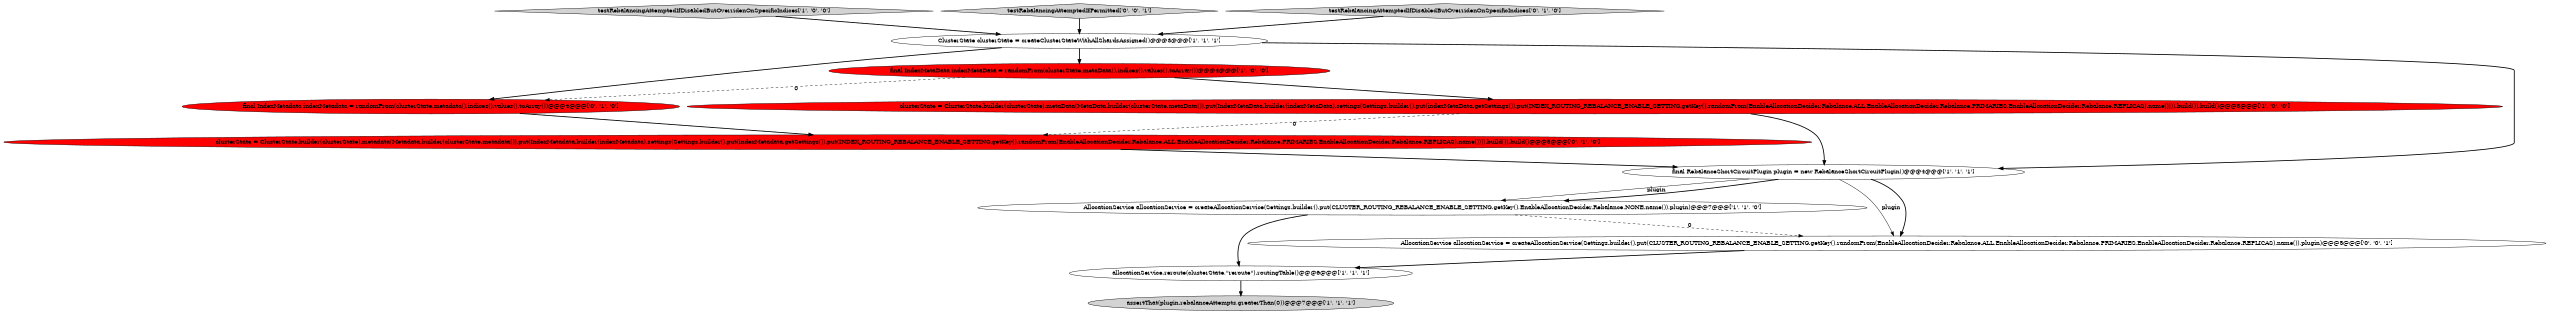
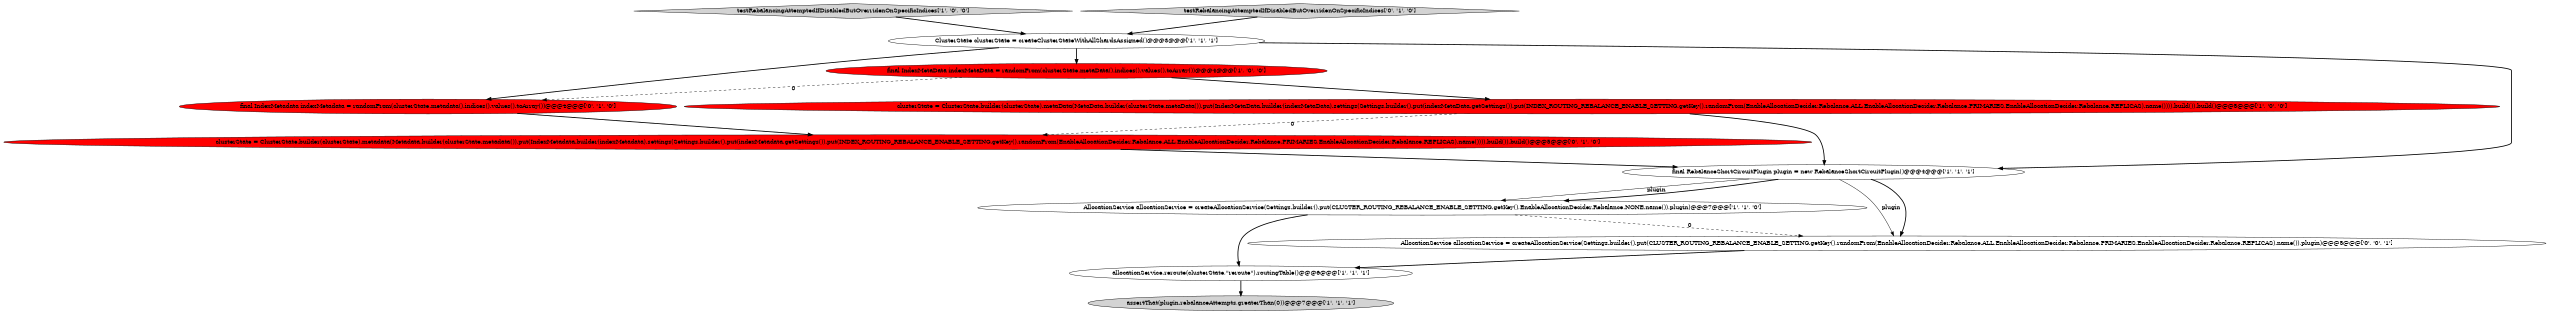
(1079, 11) -> none
